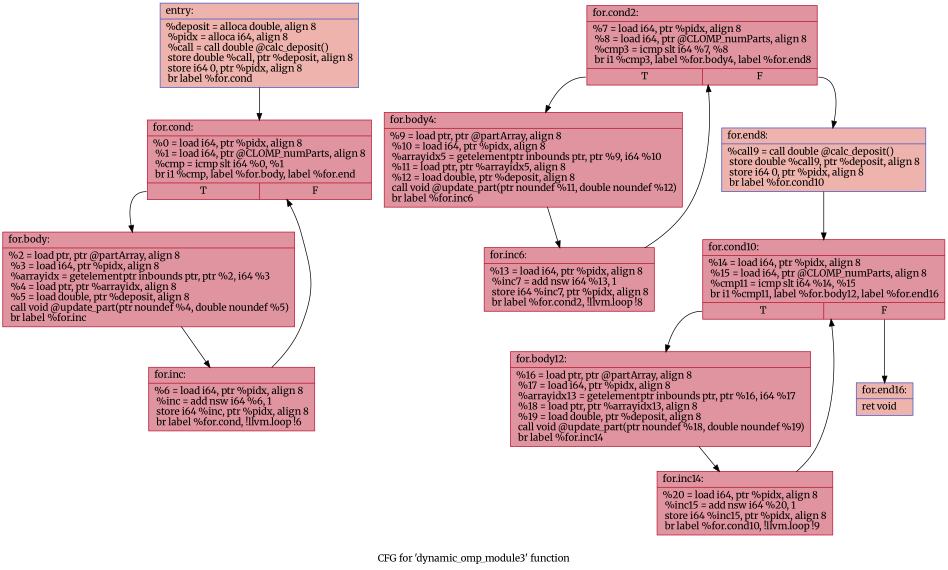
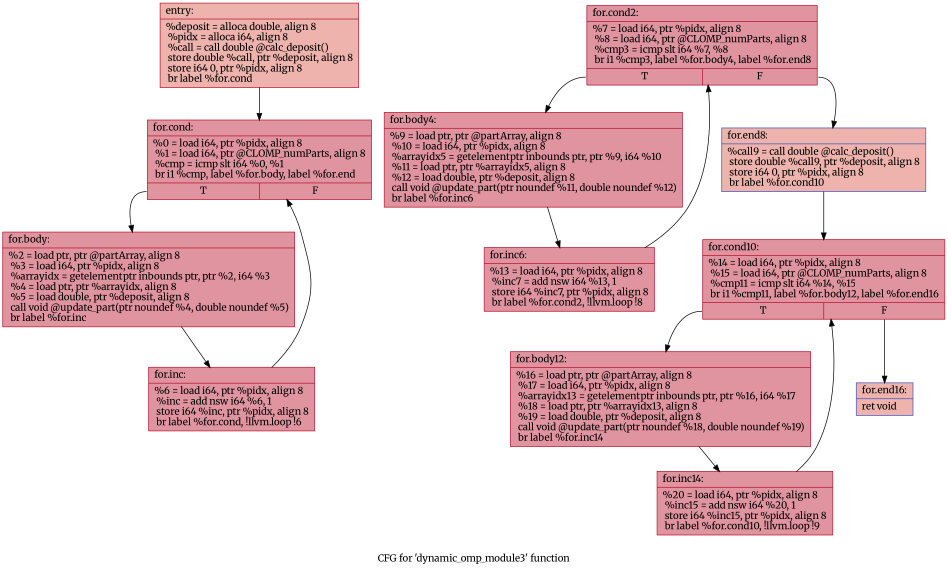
(259, 45) -> (259, 45)
